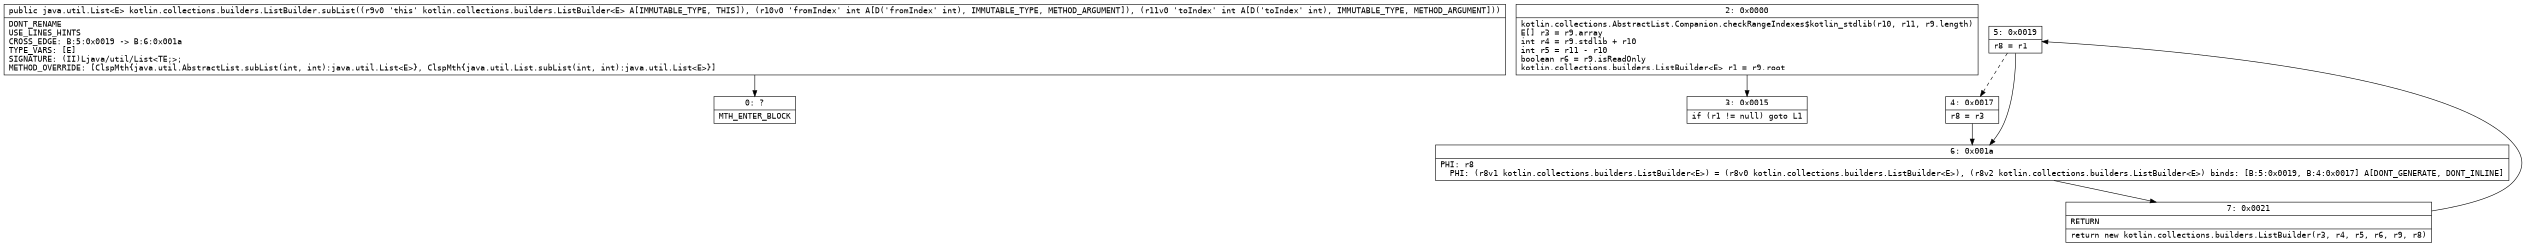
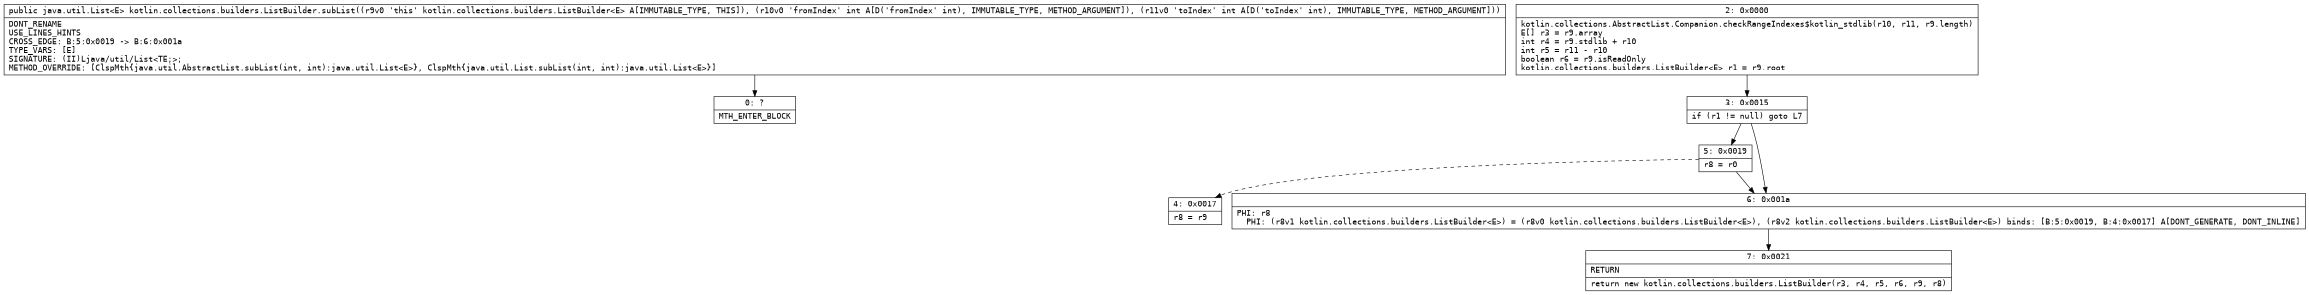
(2010, 46) -> (1721, 165)
(2352, 79) -> (1738, 131)
(1747, 116) -> (1747, 116)
(1967, 116) -> (1190, 218)
(1972, 131) -> (1759, 155)
